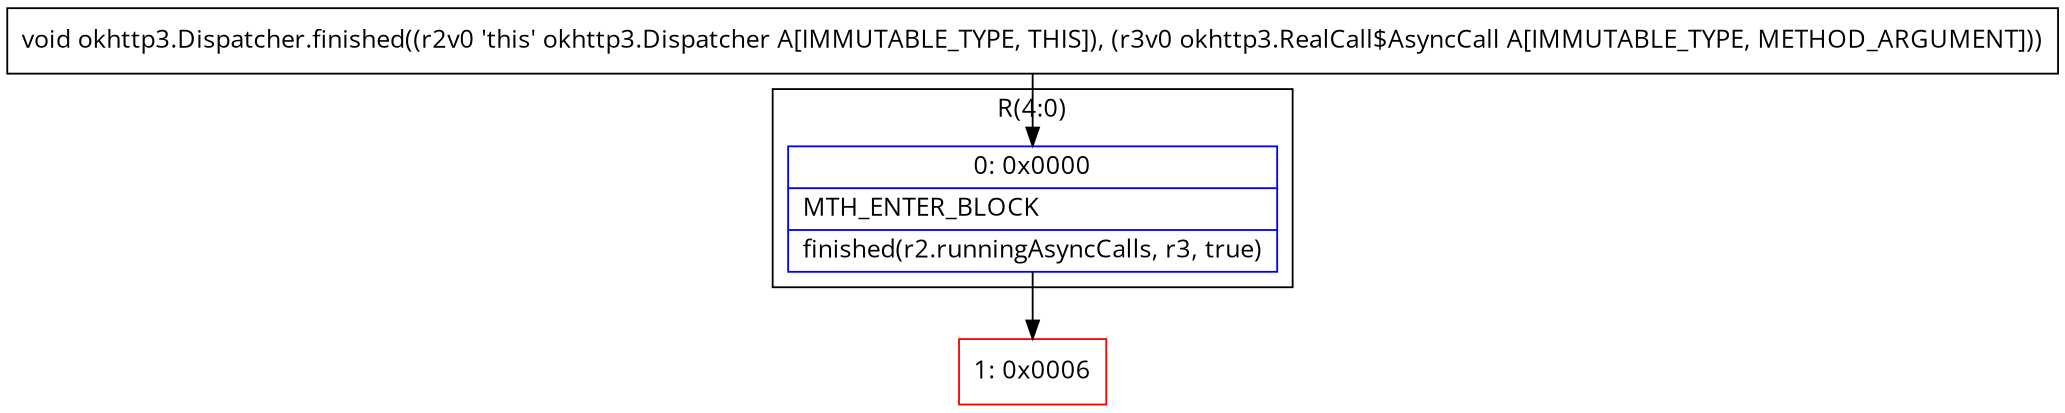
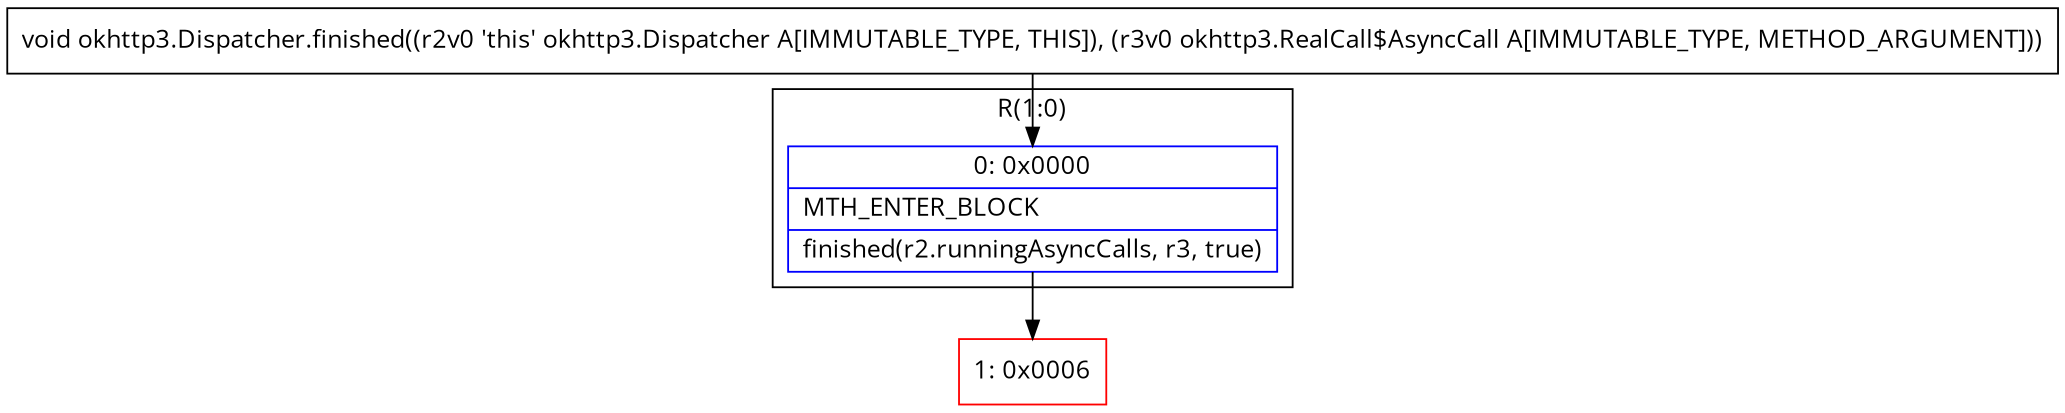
(1033, 110) -> (1033, 110)
